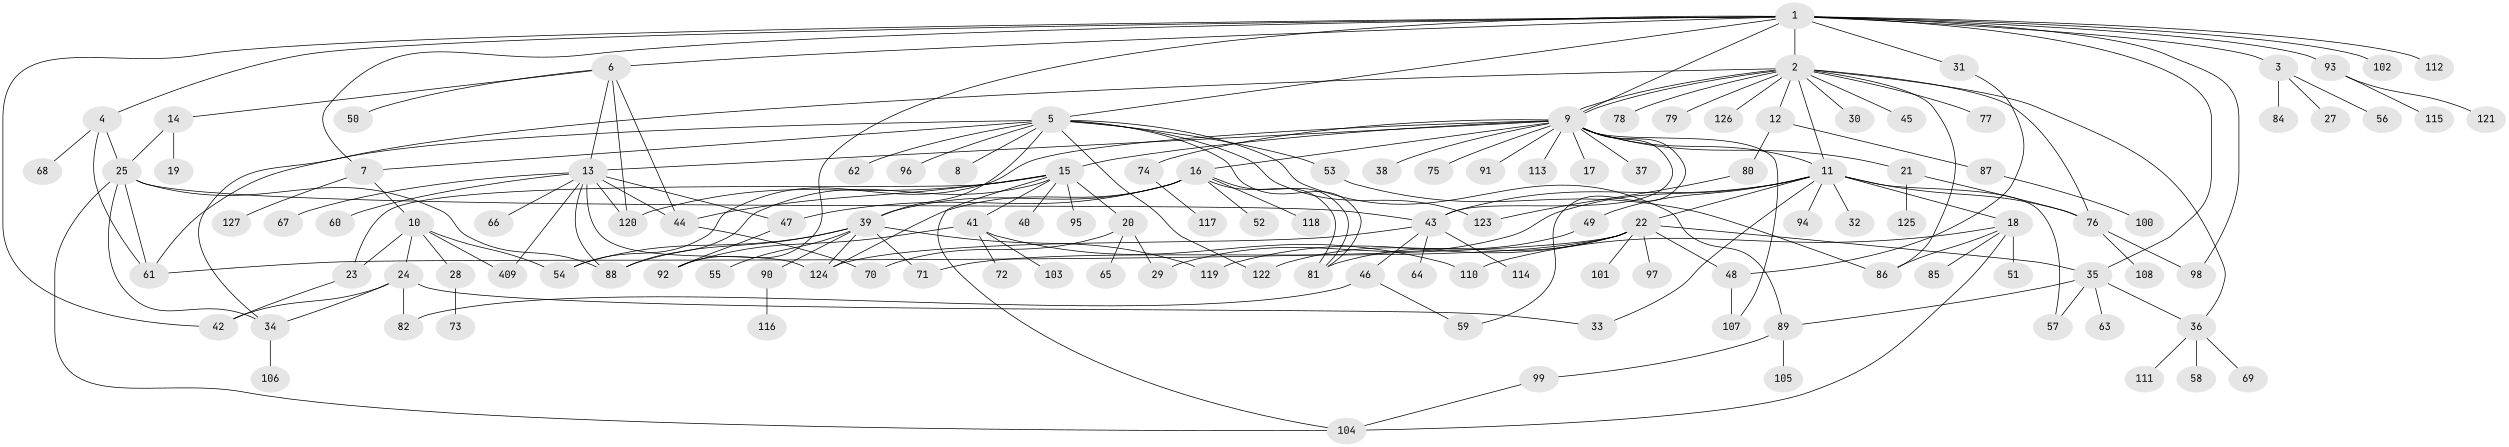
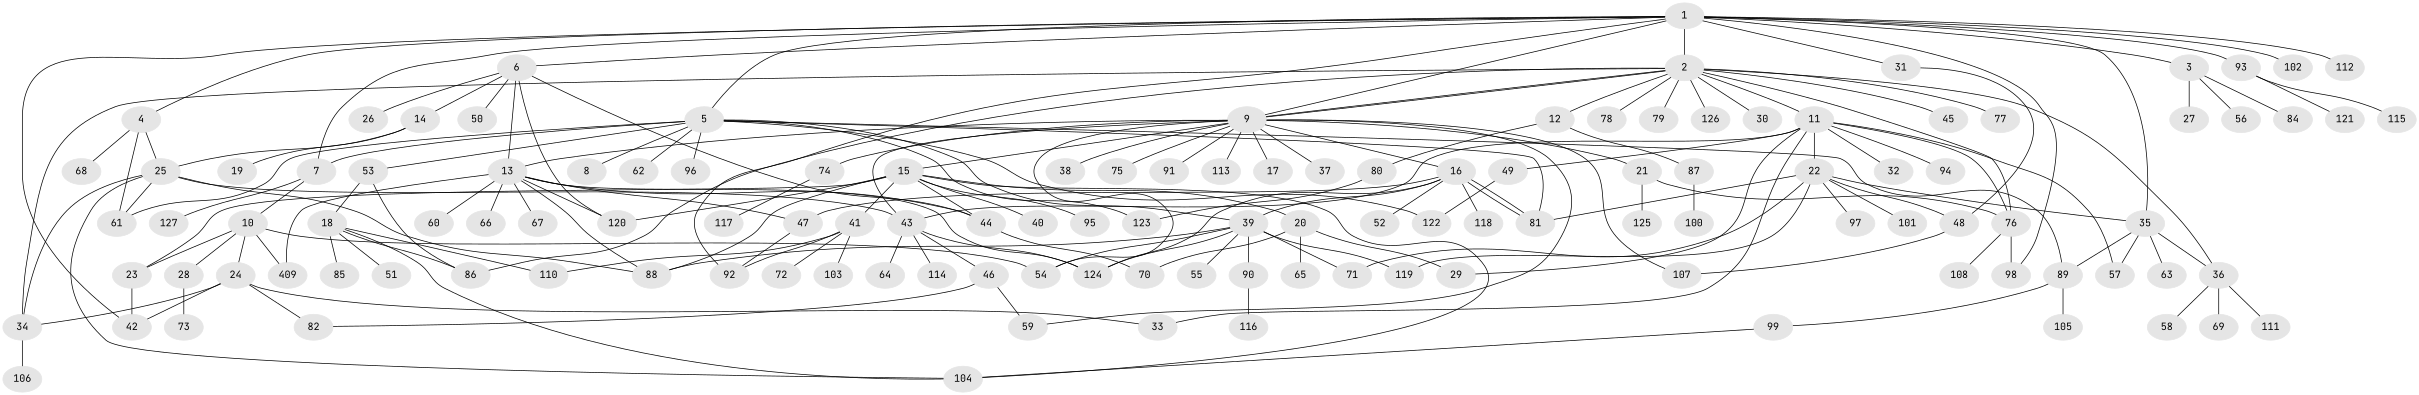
none -> (368, 120)
(1697, 146) -> none
(1920, 198) -> (344, 202)
(935, 259) -> none
